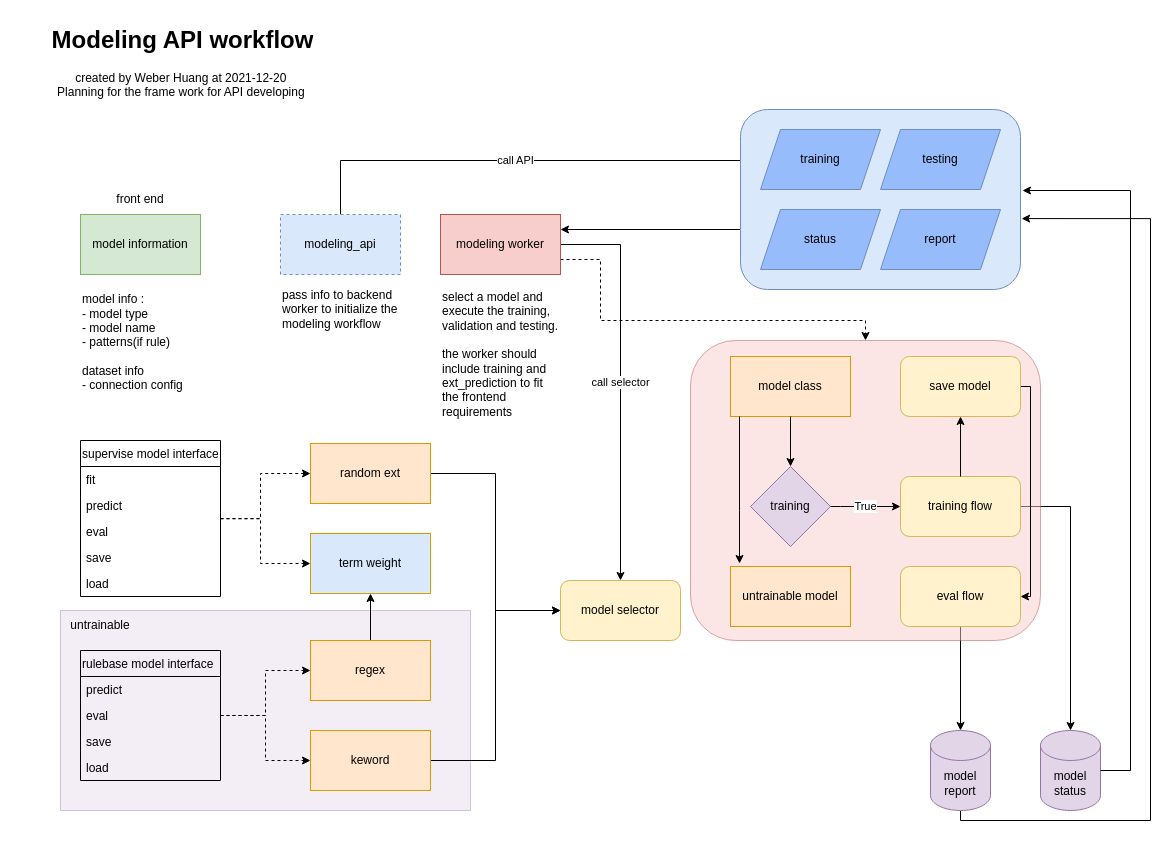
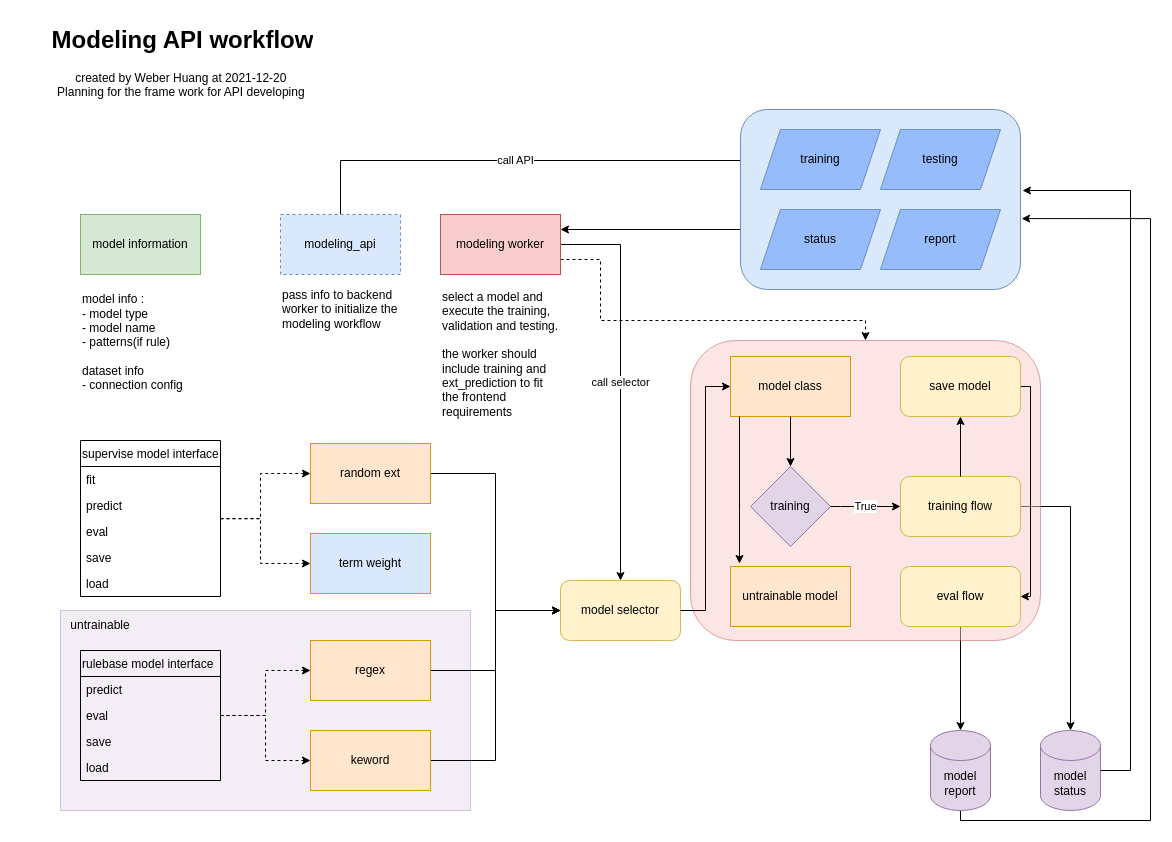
(141, 200) -> none
none -> (706, 503)
(371, 620) -> (462, 671)
